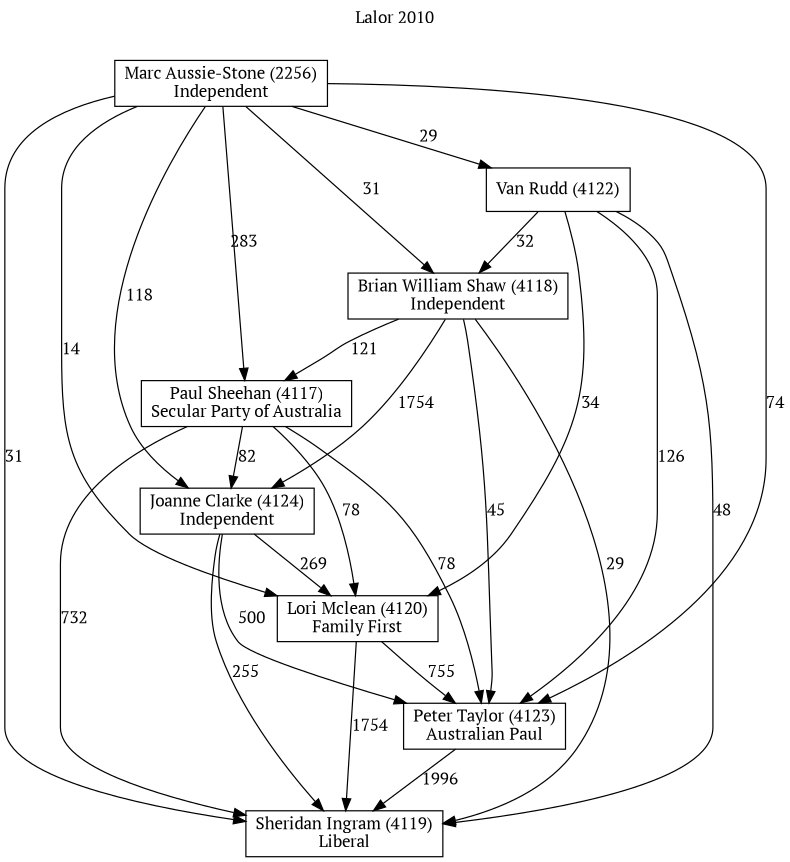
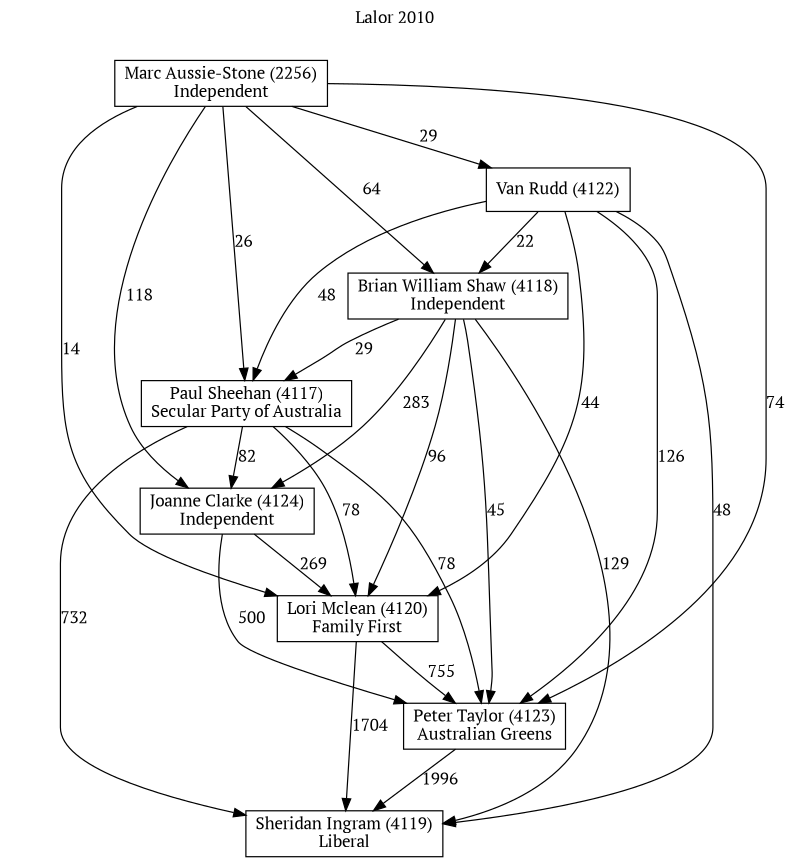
(372, 190) -> (372, 190)
(244, 242) -> (244, 242)
(526, 242) -> (526, 242)
none -> (347, 253)
(364, 350) -> (364, 350)
(416, 404) -> (416, 404)
(591, 404) -> (591, 404)
none -> (426, 455)
(5, 509) -> none
(616, 565) -> (616, 565)
(231, 679) -> none
(370, 726) -> (370, 726)
(485, 726) -> (485, 726)
